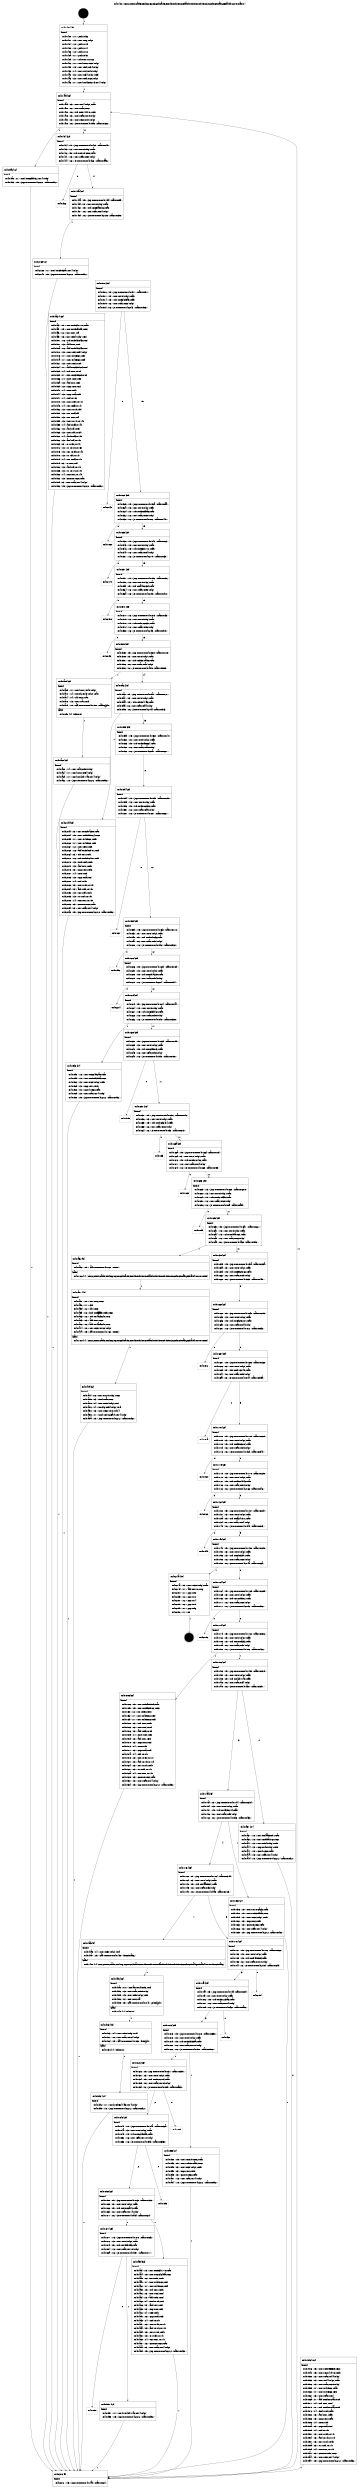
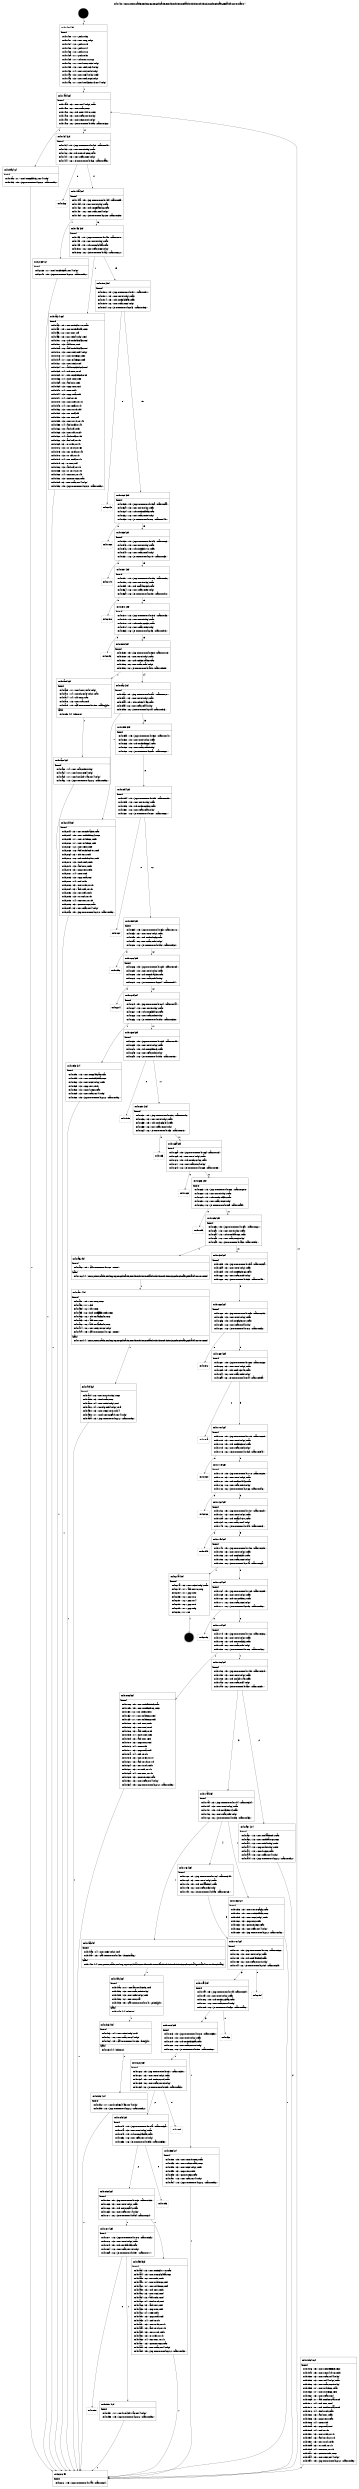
none -> (96, 241)
(179, 1917) -> (170, 1874)
